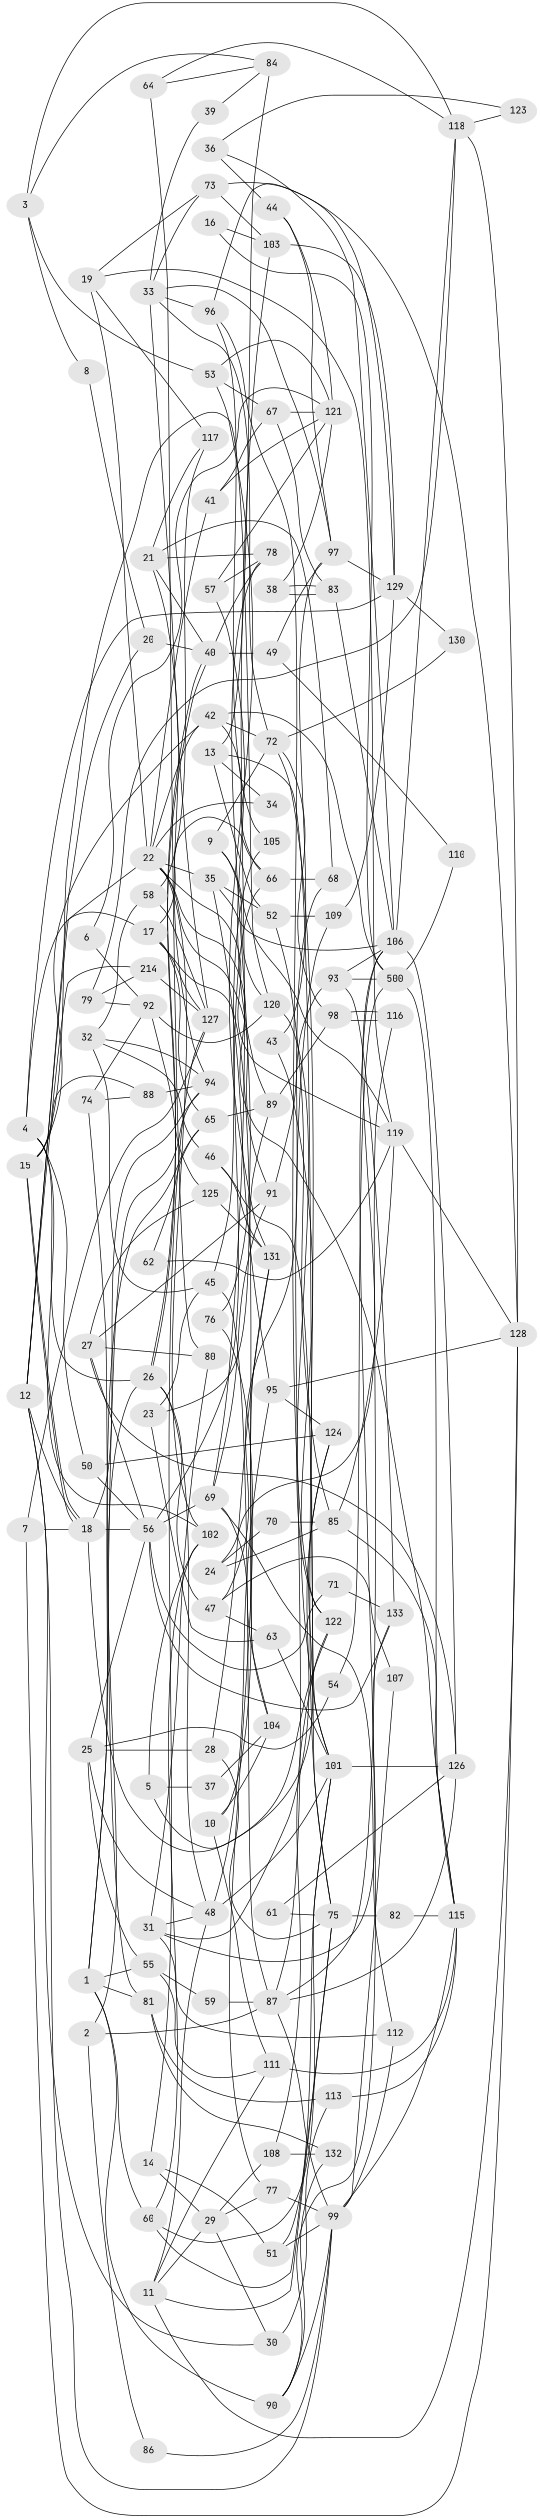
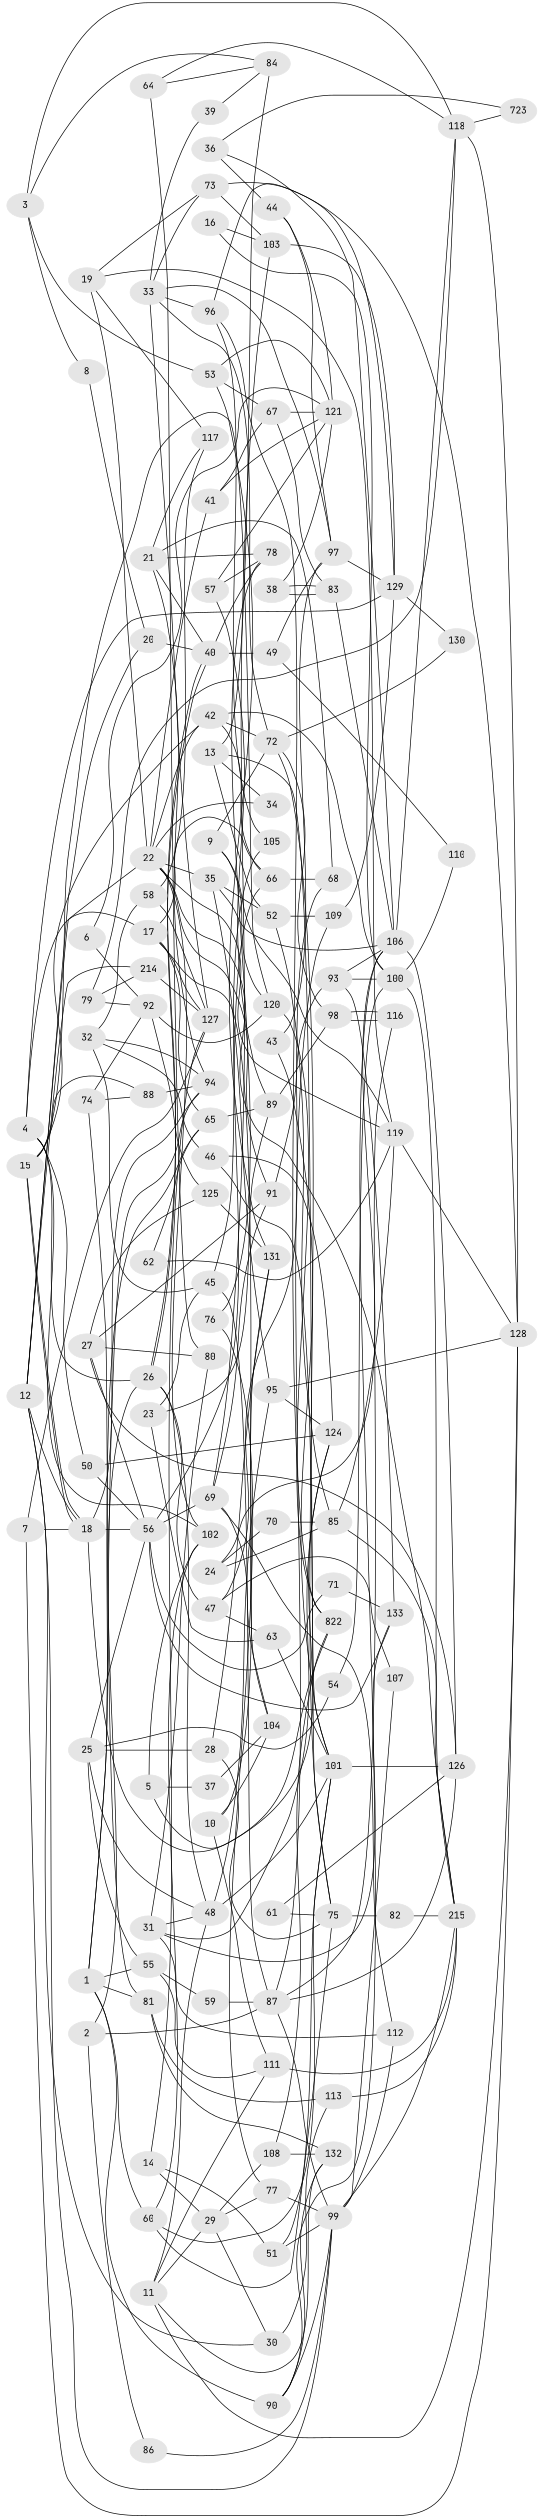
(518, 111) -> (518, 111)
(395, 979) -> (395, 979)
(242, 1207) -> (319, 1263)
(333, 1622) -> (333, 1622)
(457, 1916) -> (457, 1916)
(291, 2285) -> (293, 2358)
